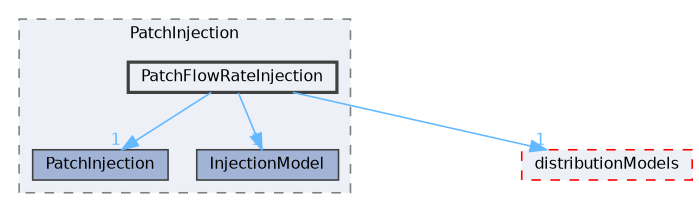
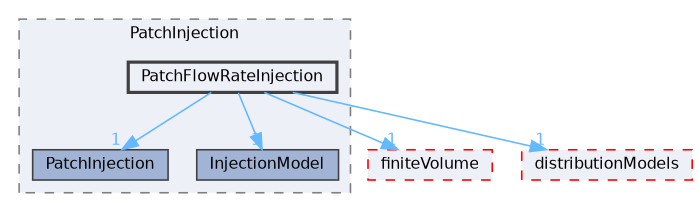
none -> (430, 165)
